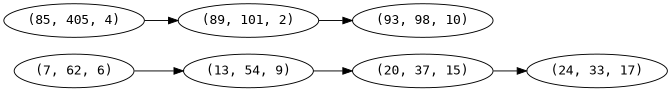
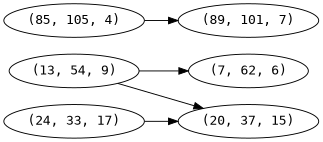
(74, 21) -> (74, 21)
(248, 21) -> (248, 21)
(423, 21) -> none
(154, 71) -> (159, 71)
(505, 71) -> (156, 121)
